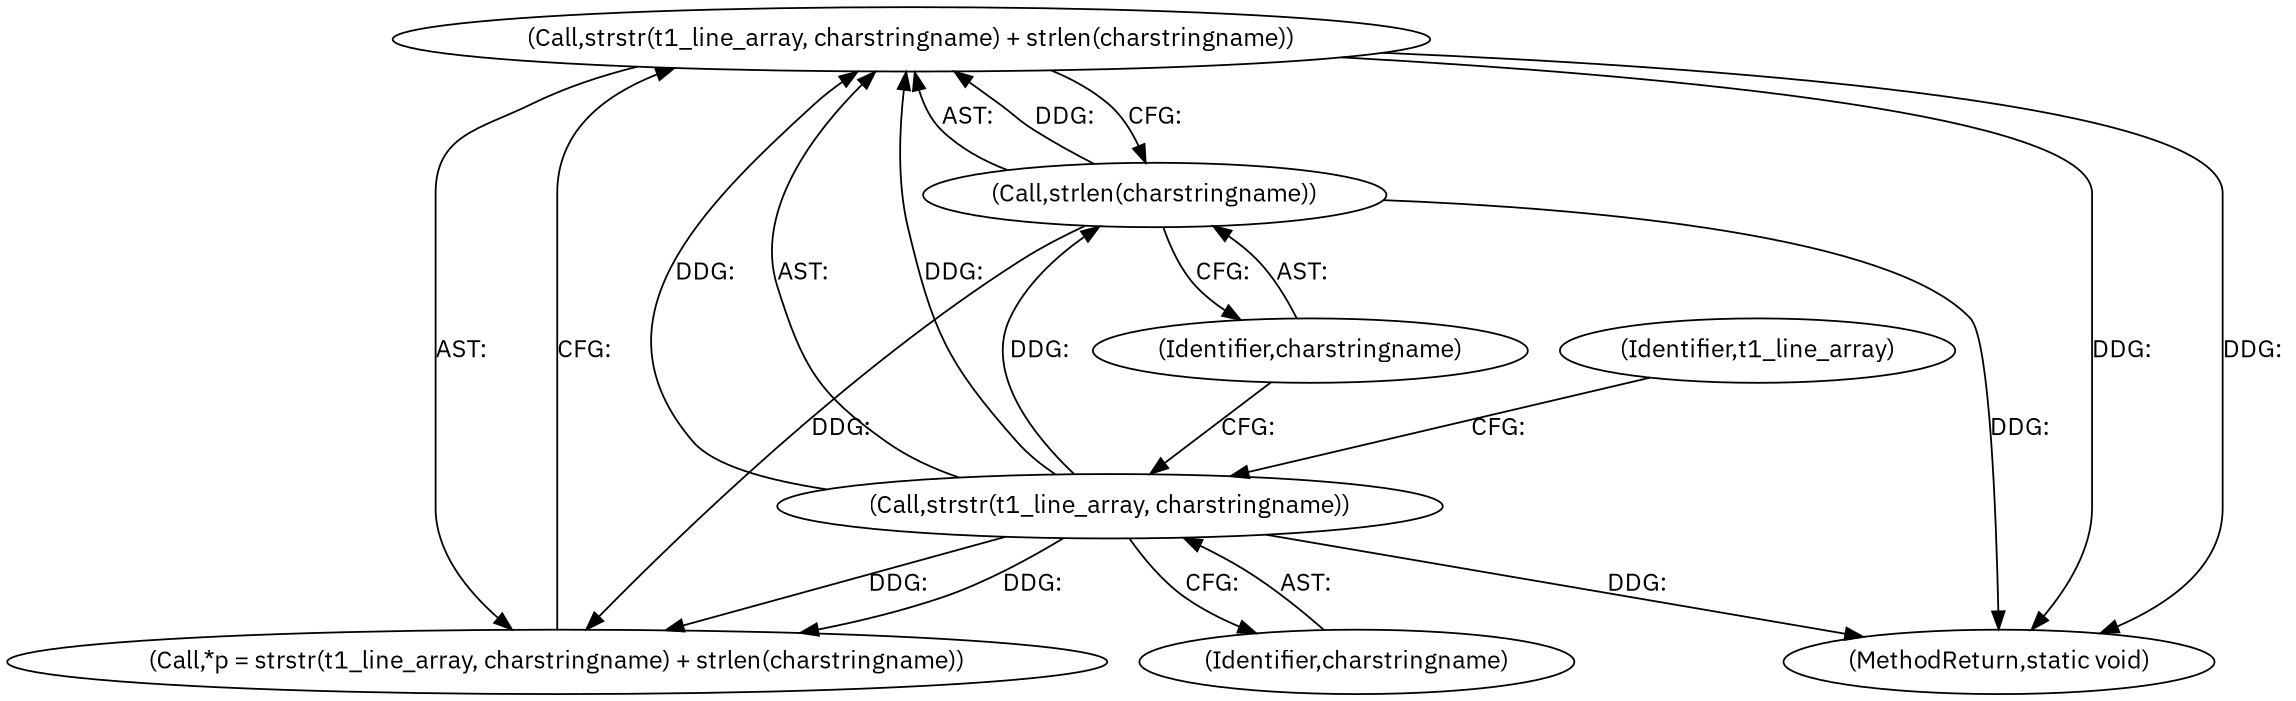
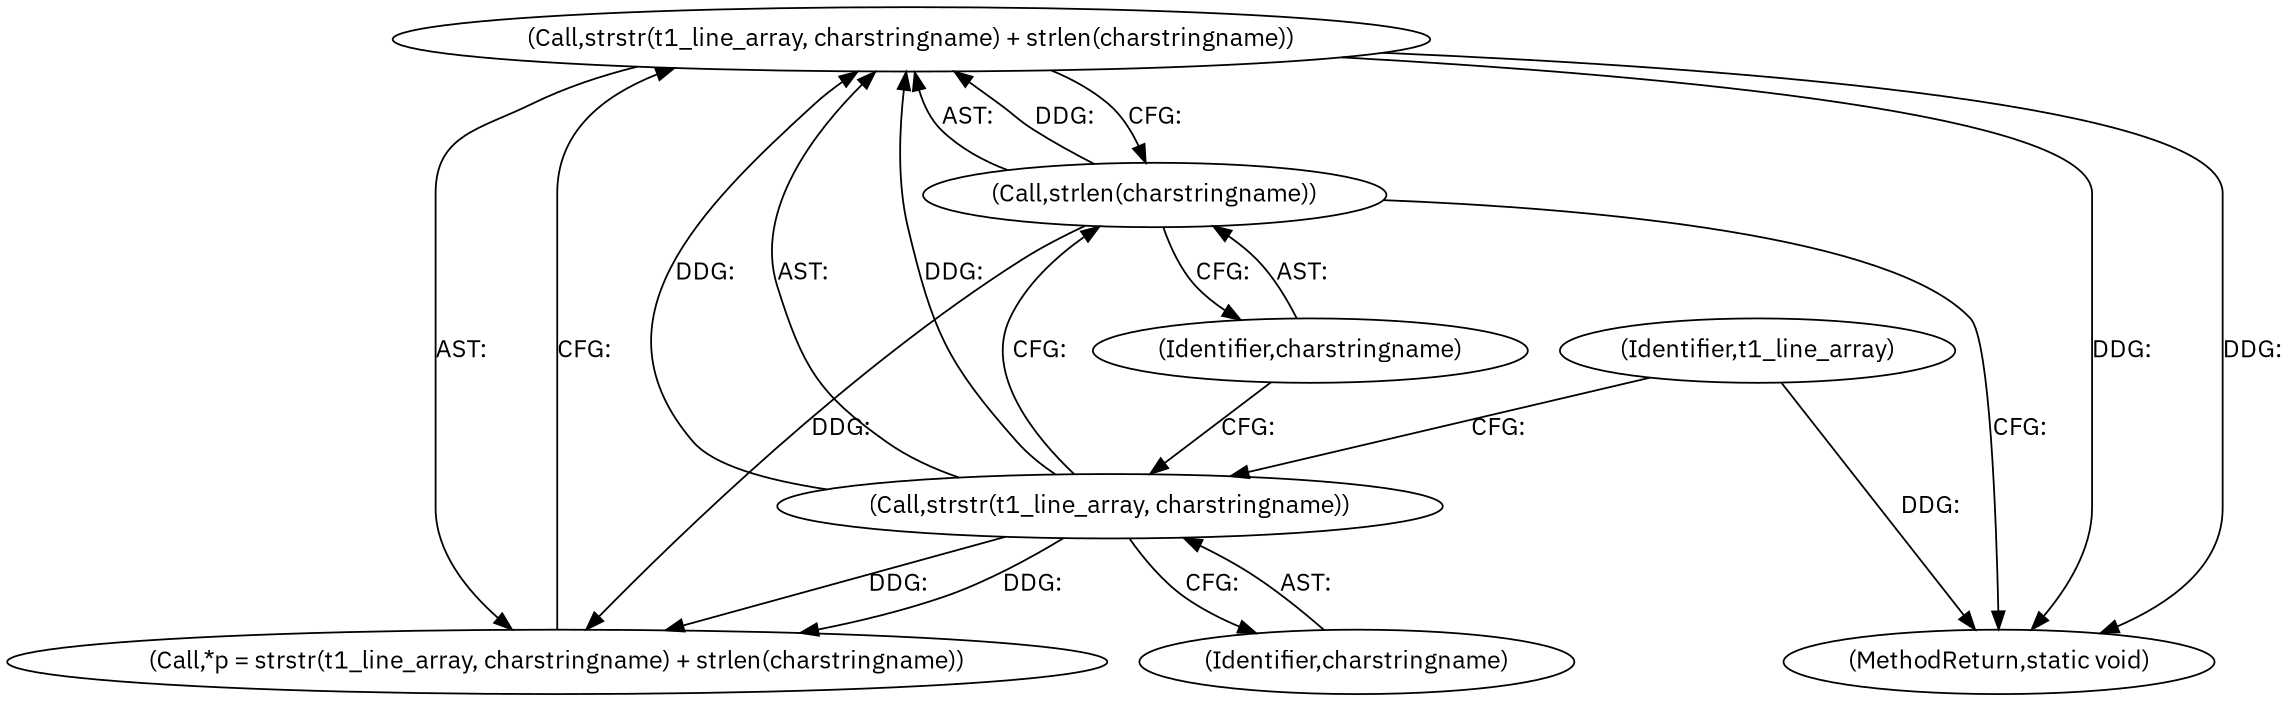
(1043, 351) -> (1043, 351)
(2023, 428) -> (2023, 428)
(1556, 584) -> (1873, 499)
